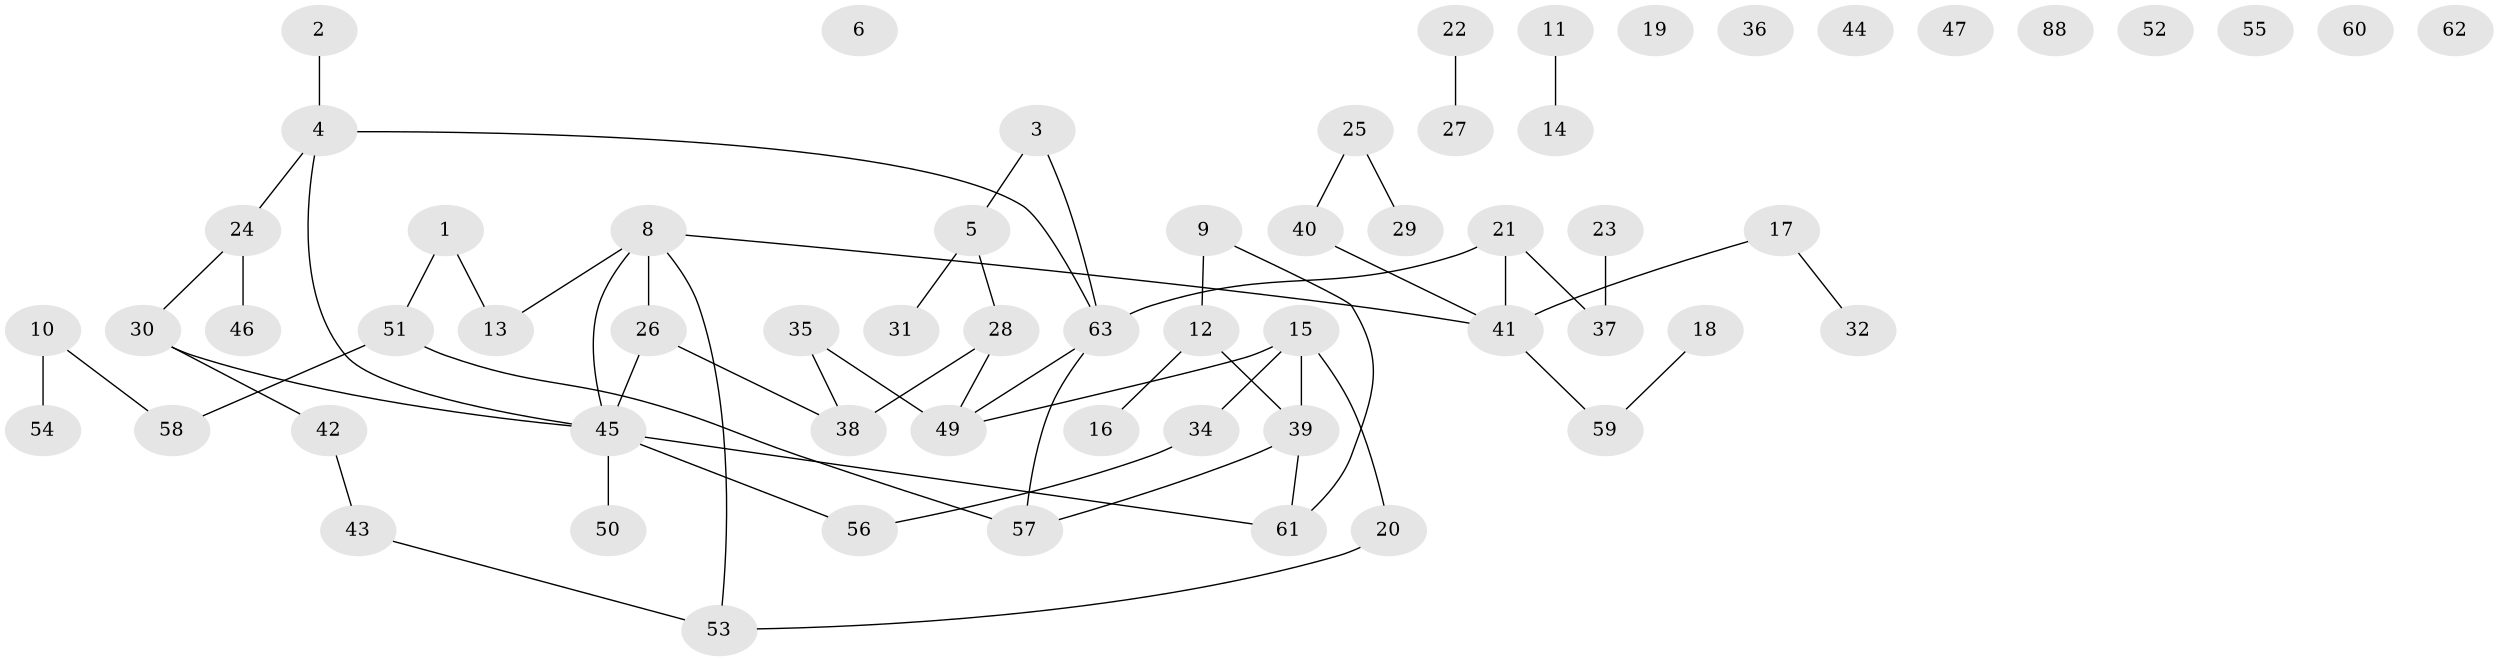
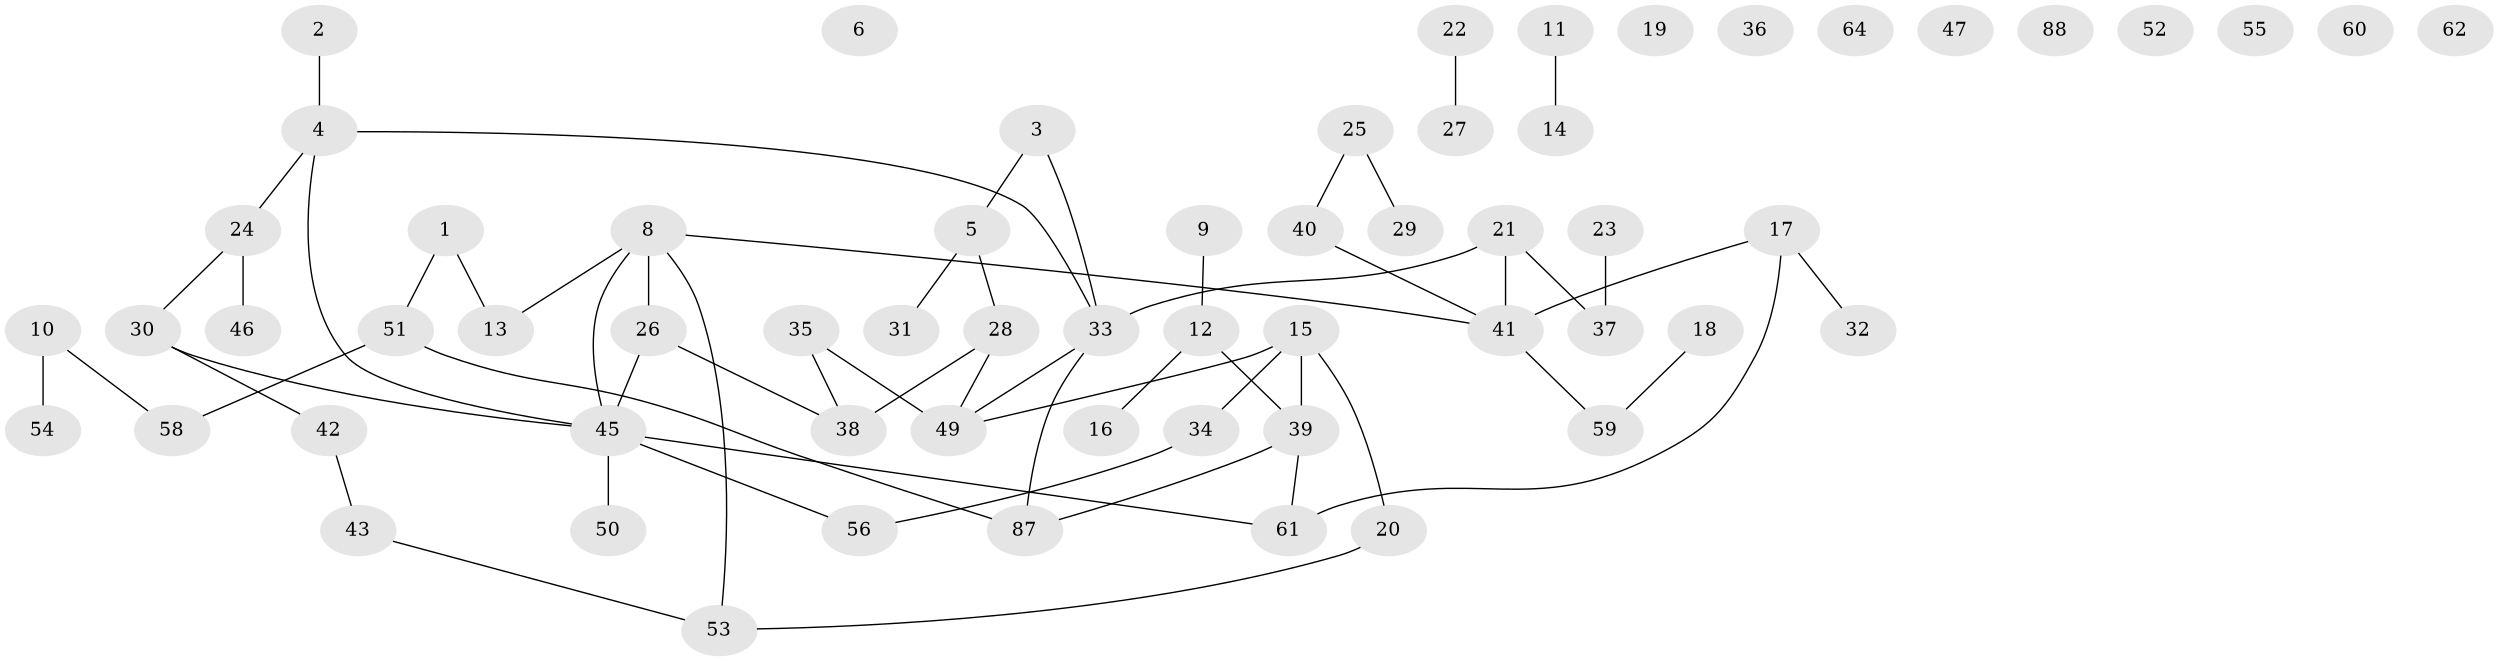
(1856, 31) -> (1856, 31)
(1101, 331) -> (1101, 331)
(1370, 349) -> (1610, 475)
(1025, 531) -> (1025, 531)
